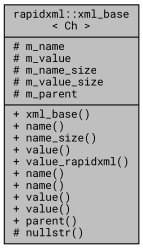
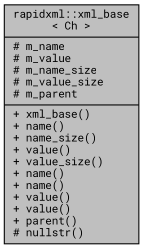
(72, 162) -> (59, 162)
